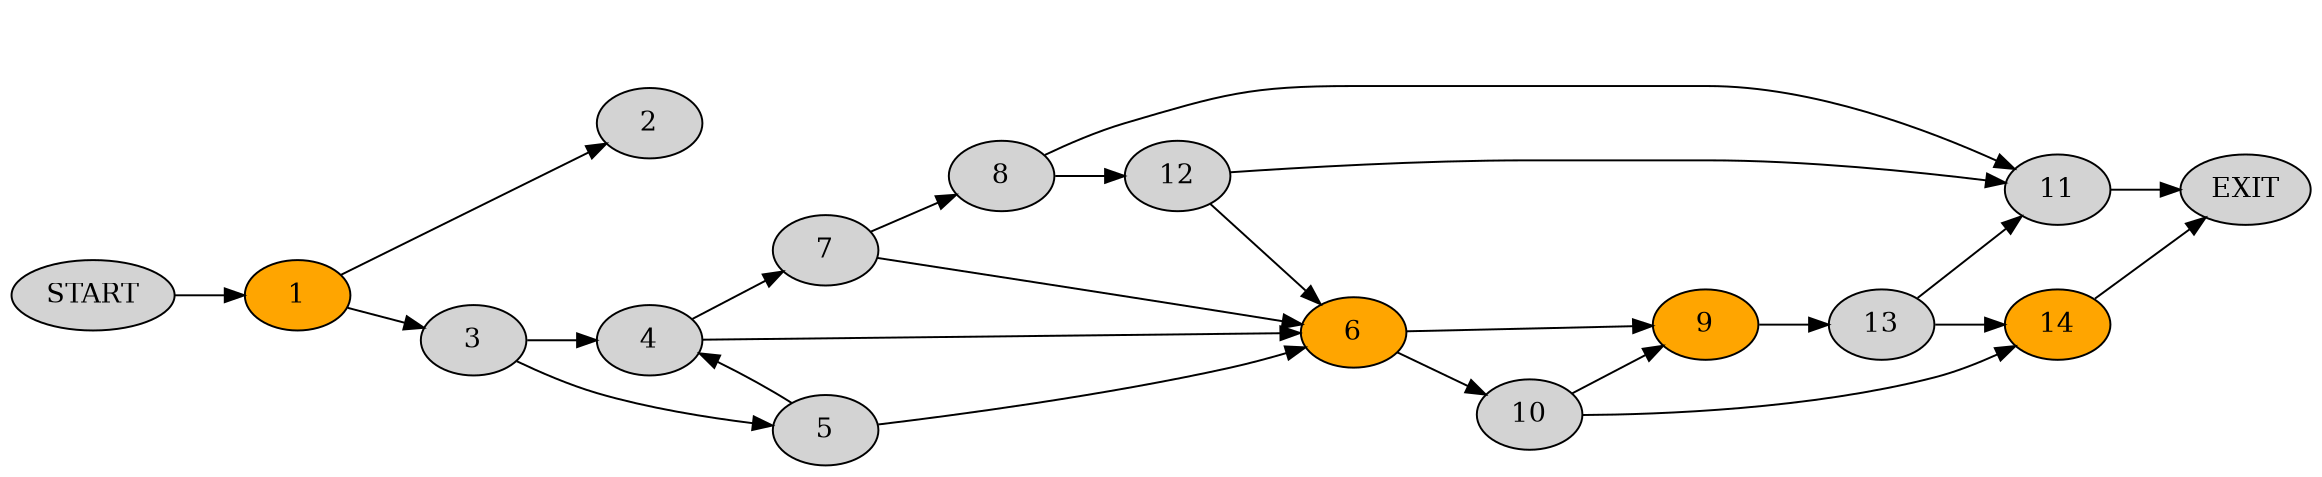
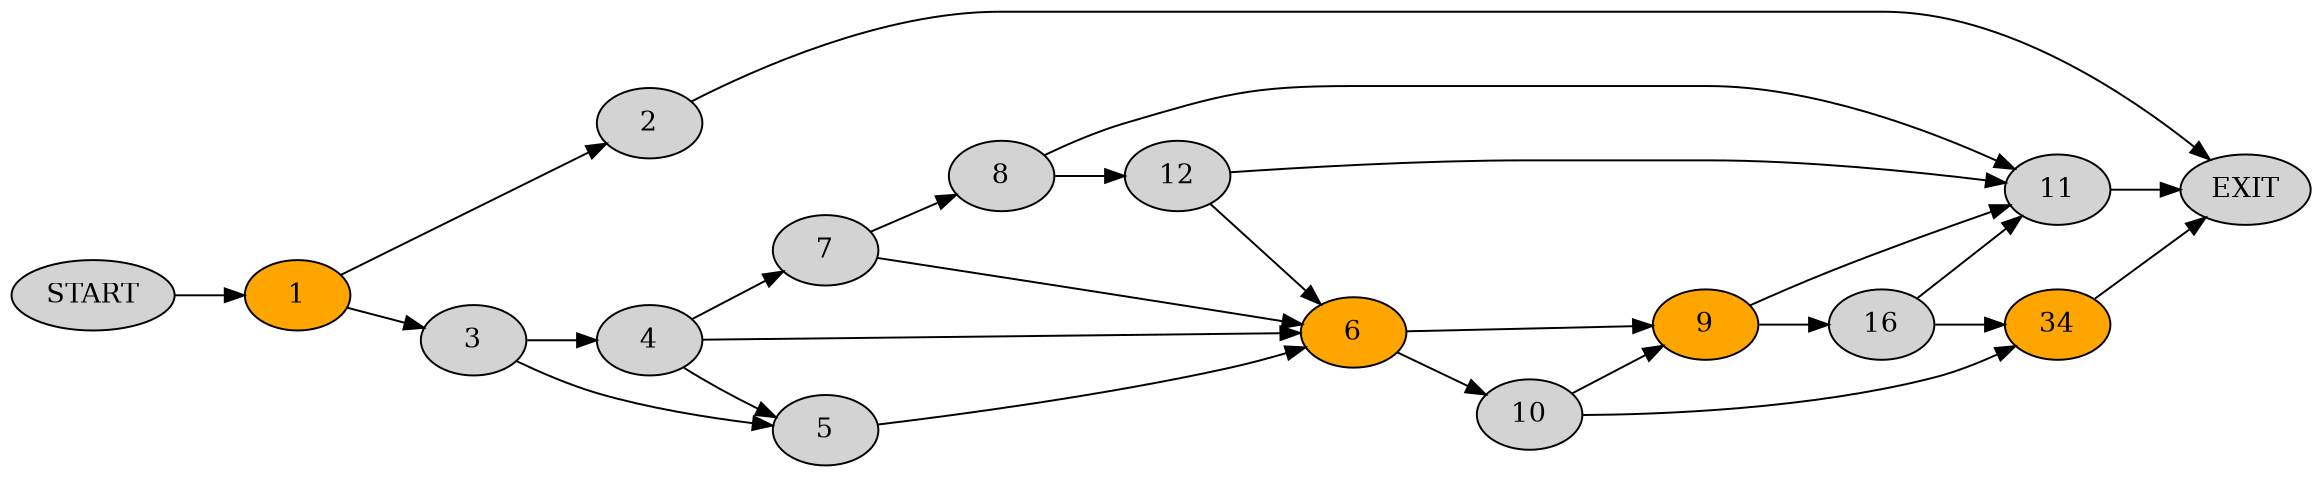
none -> (1452, 12)
none -> (1870, 256)
(1882, 325) -> (1882, 325)
(2058, 325) -> (2058, 325)
(755, 381) -> (720, 389)
